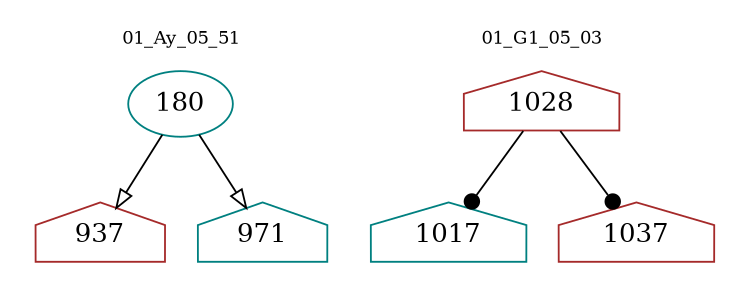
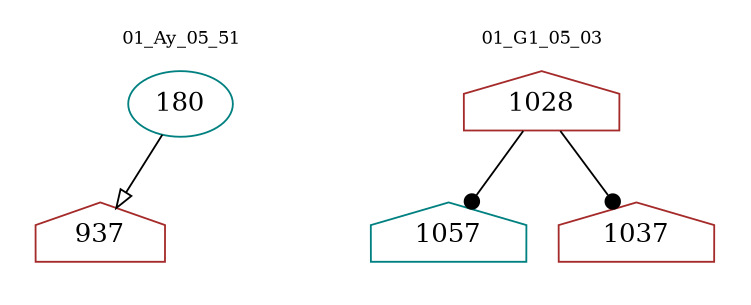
(263, 235) -> none
(449, 235) -> (449, 235)
